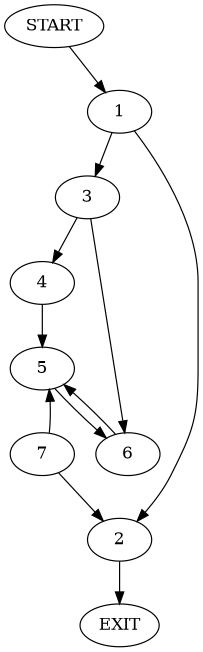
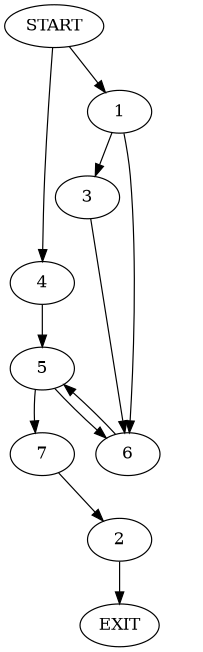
(68, 235) -> (46, 149)
(198, 320) -> (134, 277)
(50, 417) -> (34, 405)
